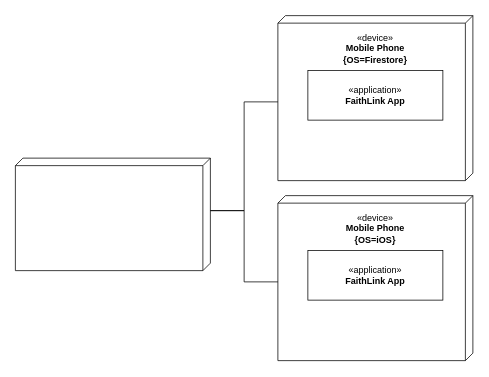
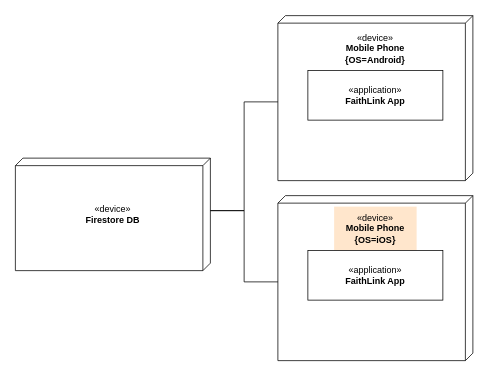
(375, 48) -> (375, 48)
none -> (113, 214)
(375, 228) -> (375, 228)
